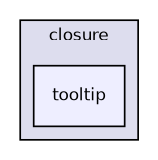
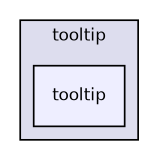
(79, 36) -> (79, 36)
